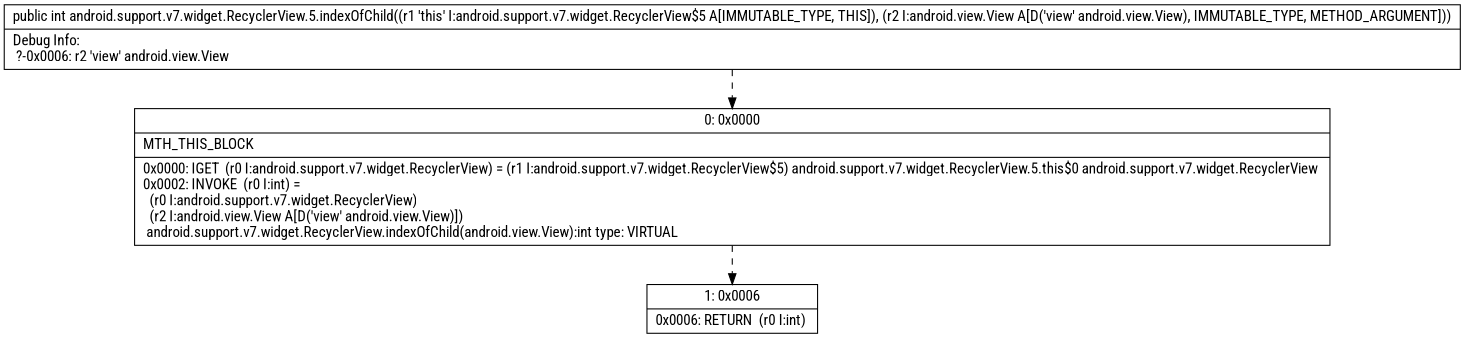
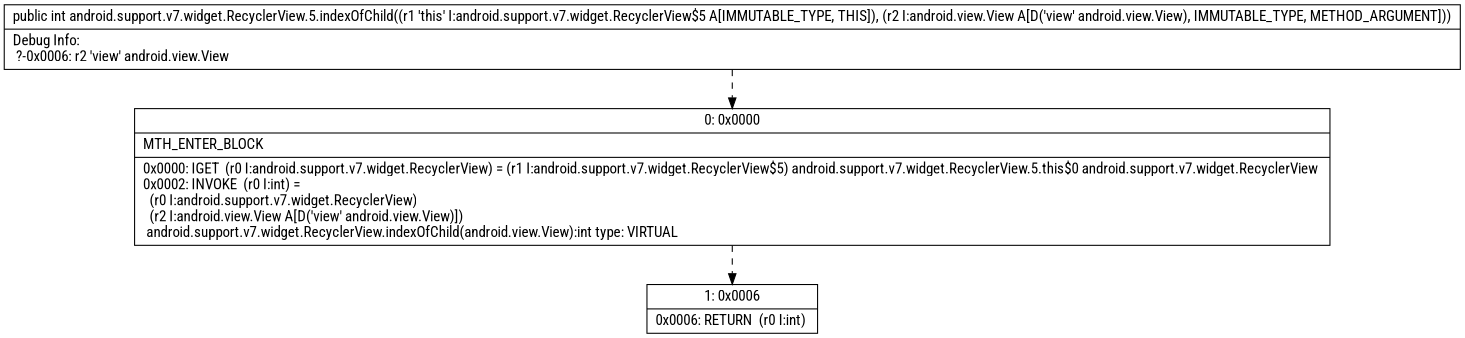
(199, 145) -> (203, 145)
